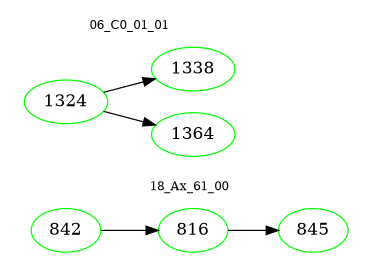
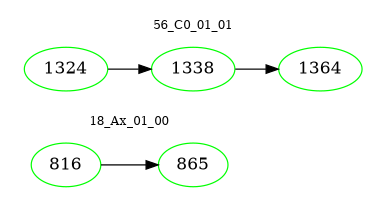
(130, 26) -> (193, 26)
(124, 117) -> (251, 69)
(190, 187) -> (130, 122)
(66, 230) -> none
(313, 230) -> (193, 165)
